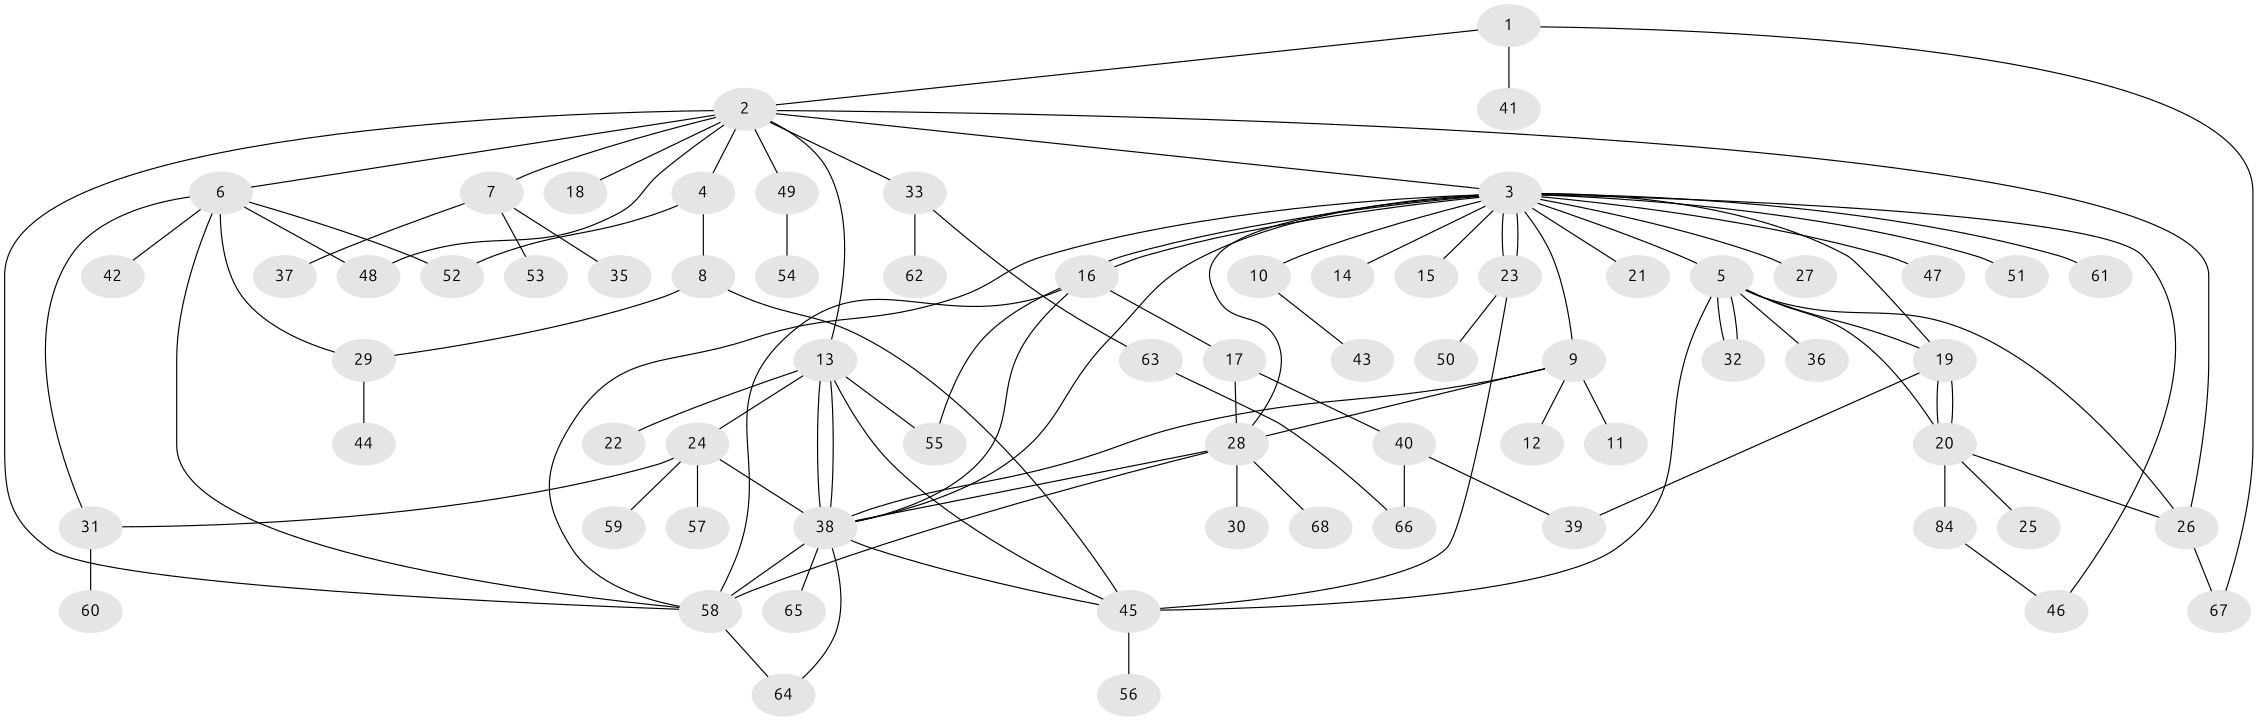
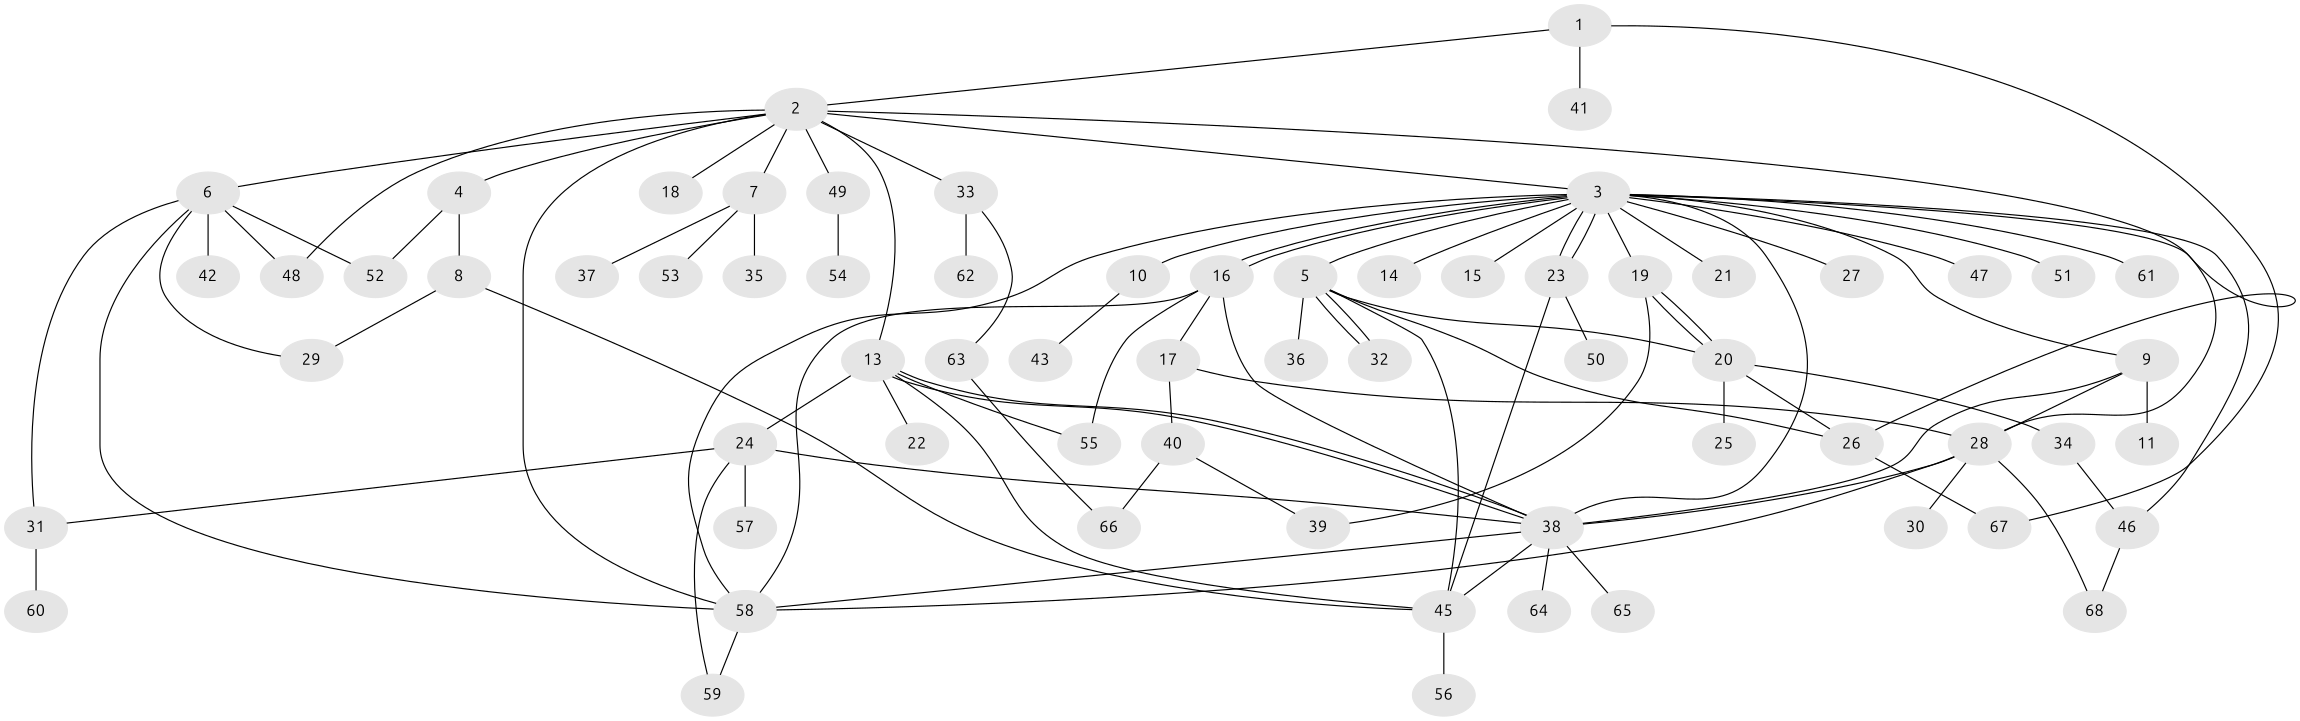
(1850, 324) -> none
(364, 444) -> none
(1532, 444) -> none
(1945, 528) -> (2063, 444)
none -> (2111, 570)
(747, 653) -> (729, 653)
